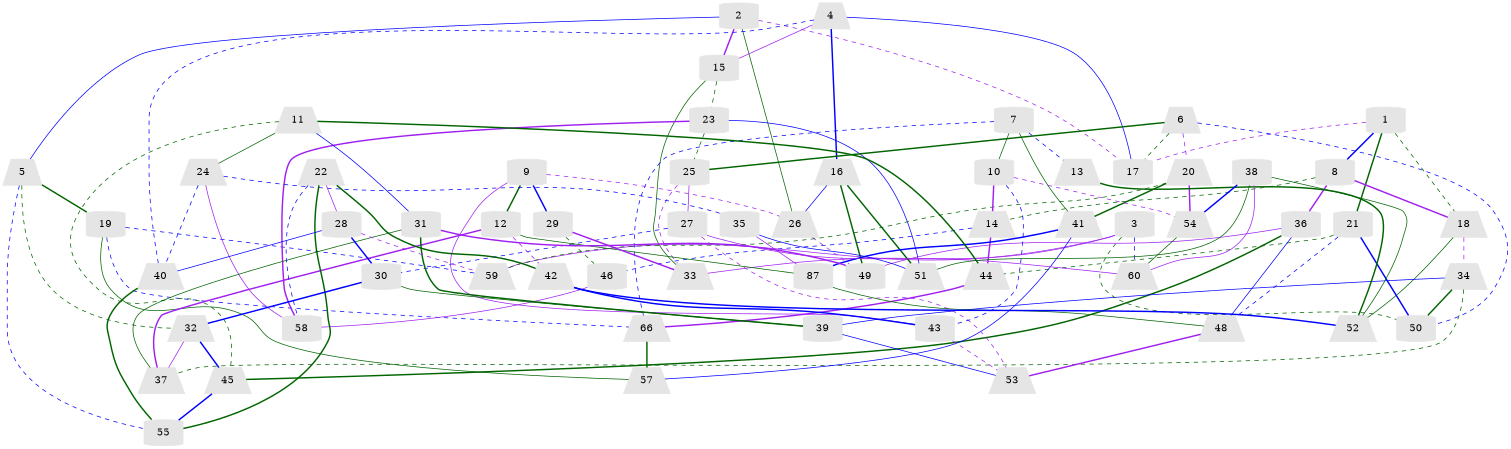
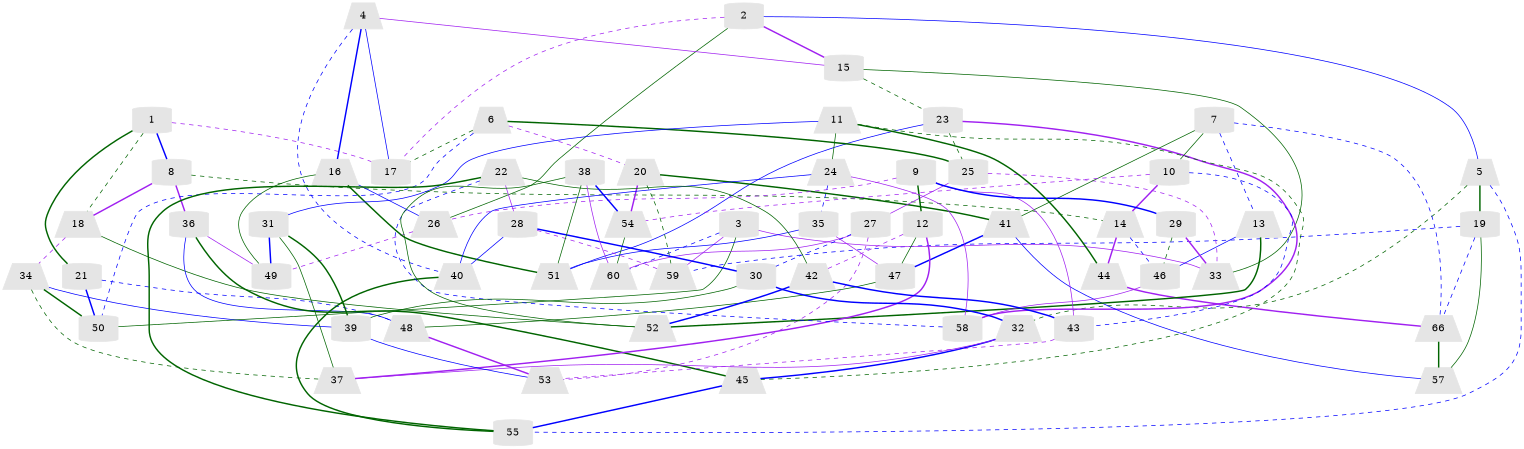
(182, 224) -> (706, 184)
(851, 224) -> (251, 202)
(542, 244) -> (270, 250)
(426, 249) -> (711, 189)
none -> (1208, 251)
(1185, 255) -> none
(813, 276) -> (895, 276)
(1281, 313) -> (442, 308)
